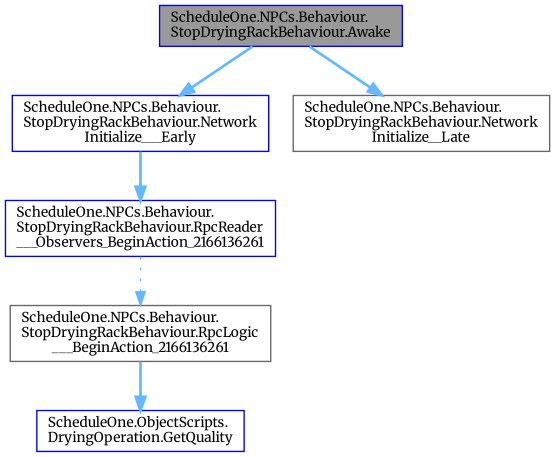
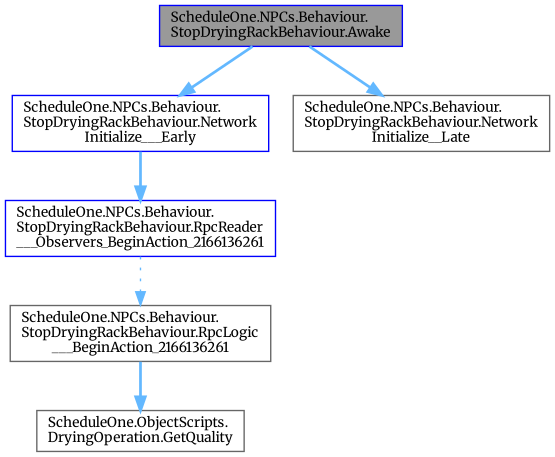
(140, 431) -> (140, 431)
